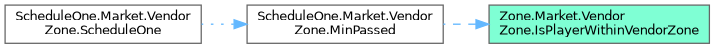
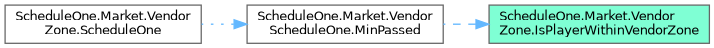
(345, 24) -> (345, 24)
(599, 24) -> (599, 24)
